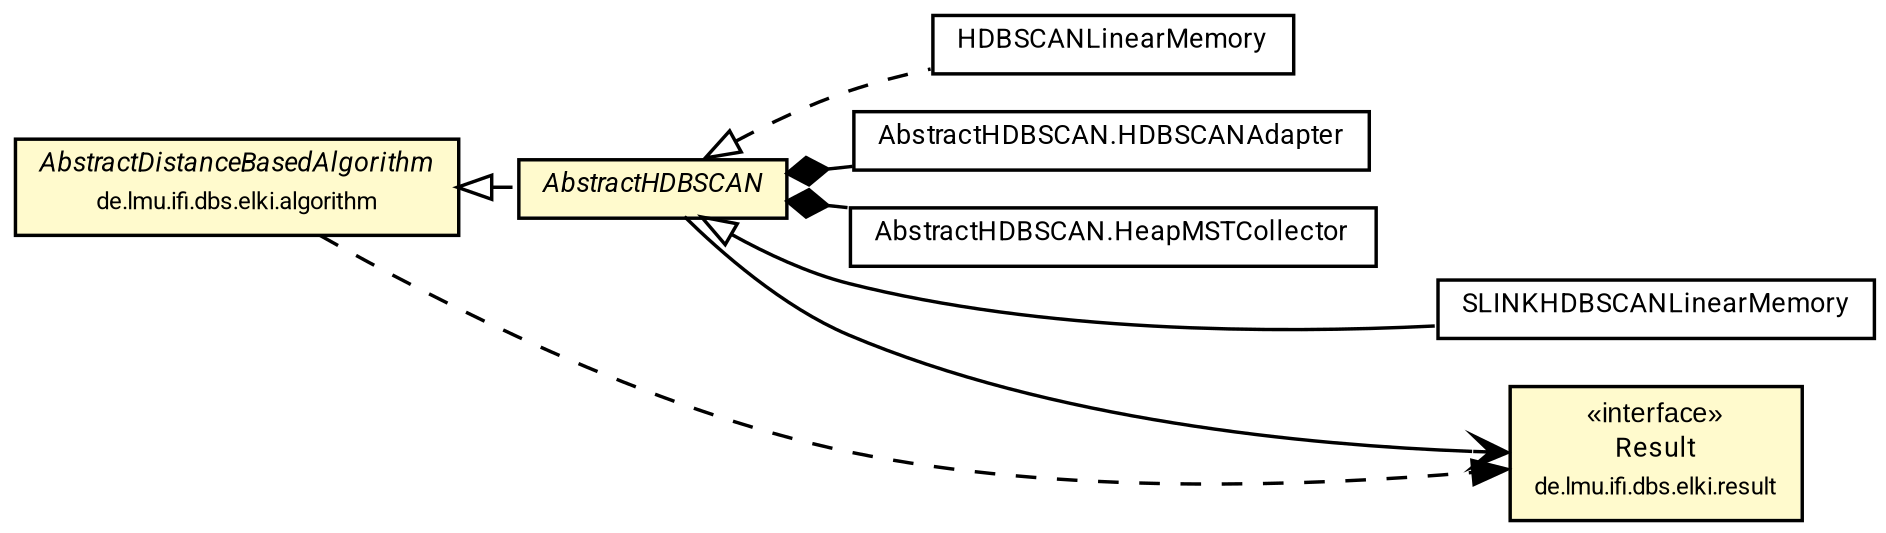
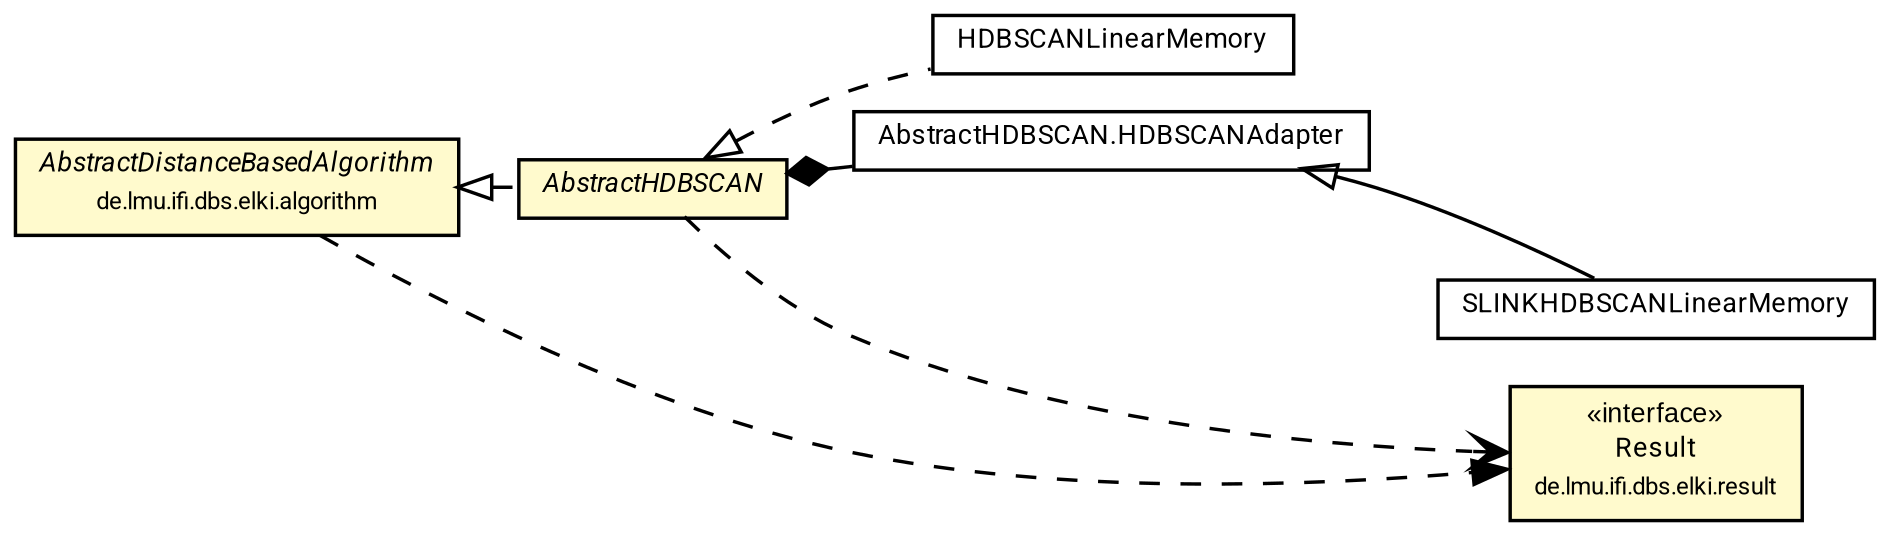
(1112, 235) -> none
(1077, 321) -> (1468, 221)
(1056, 400) -> (1056, 400)
